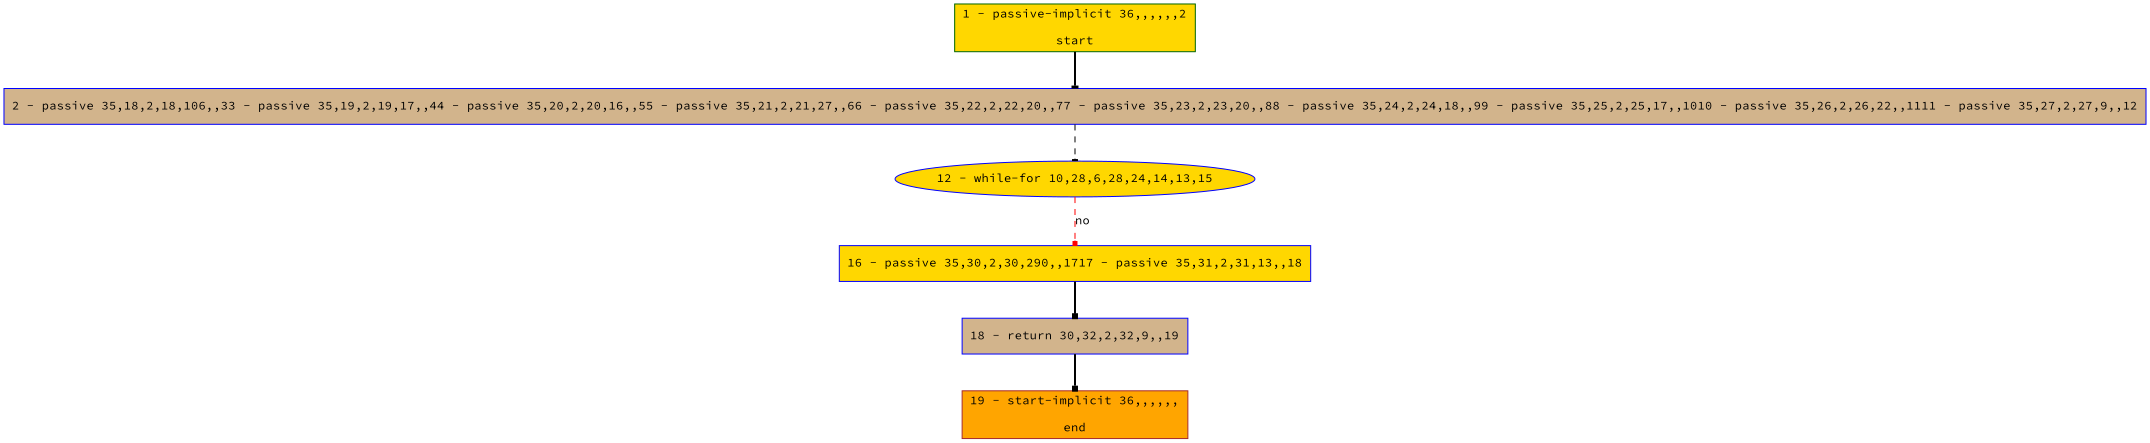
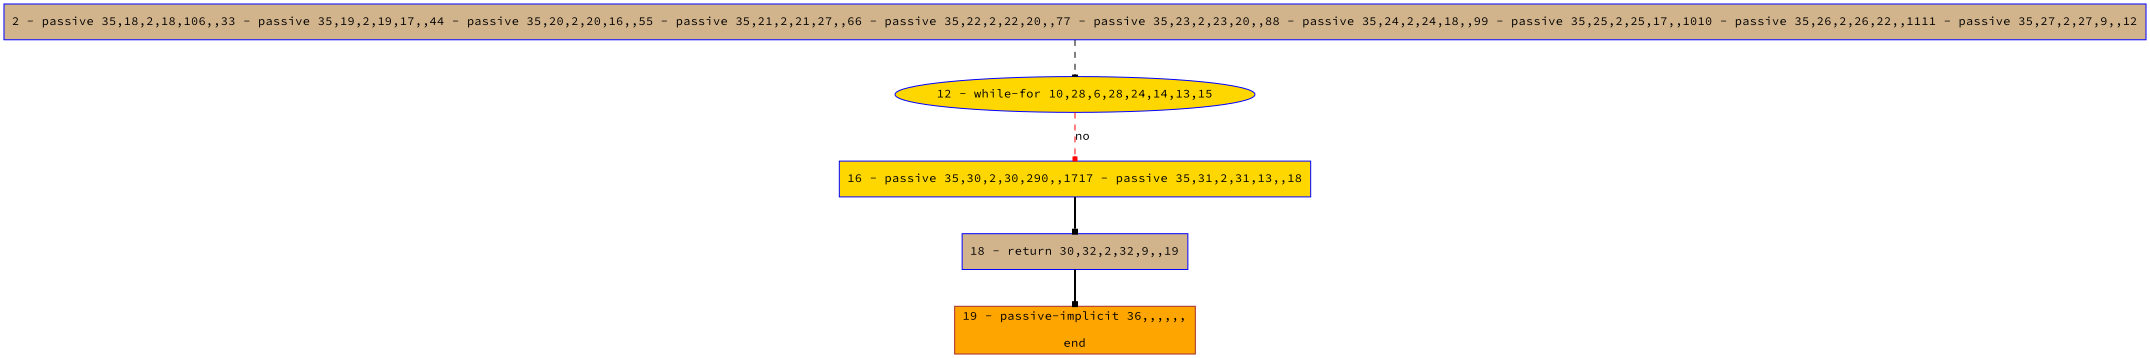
(1075, 28) -> none
(1075, 415) -> (1075, 330)
